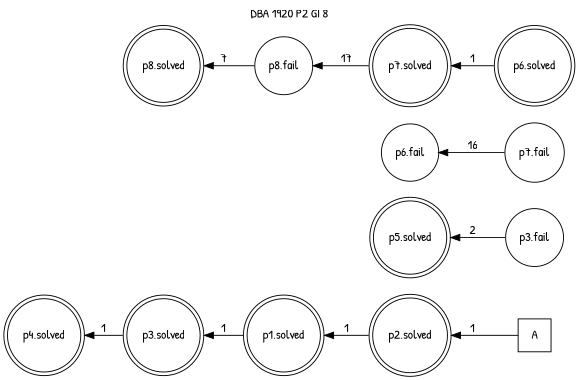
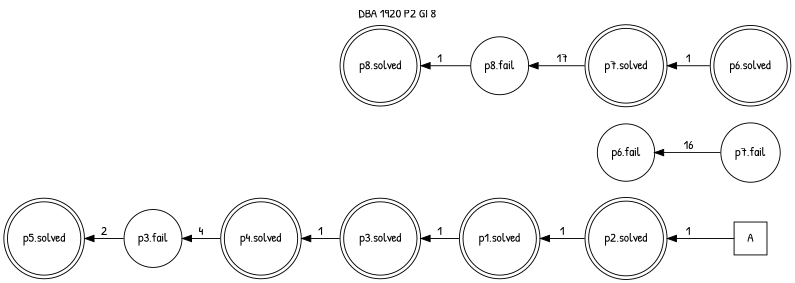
(224, 59) -> (440, 59)
none -> (206, 238)
